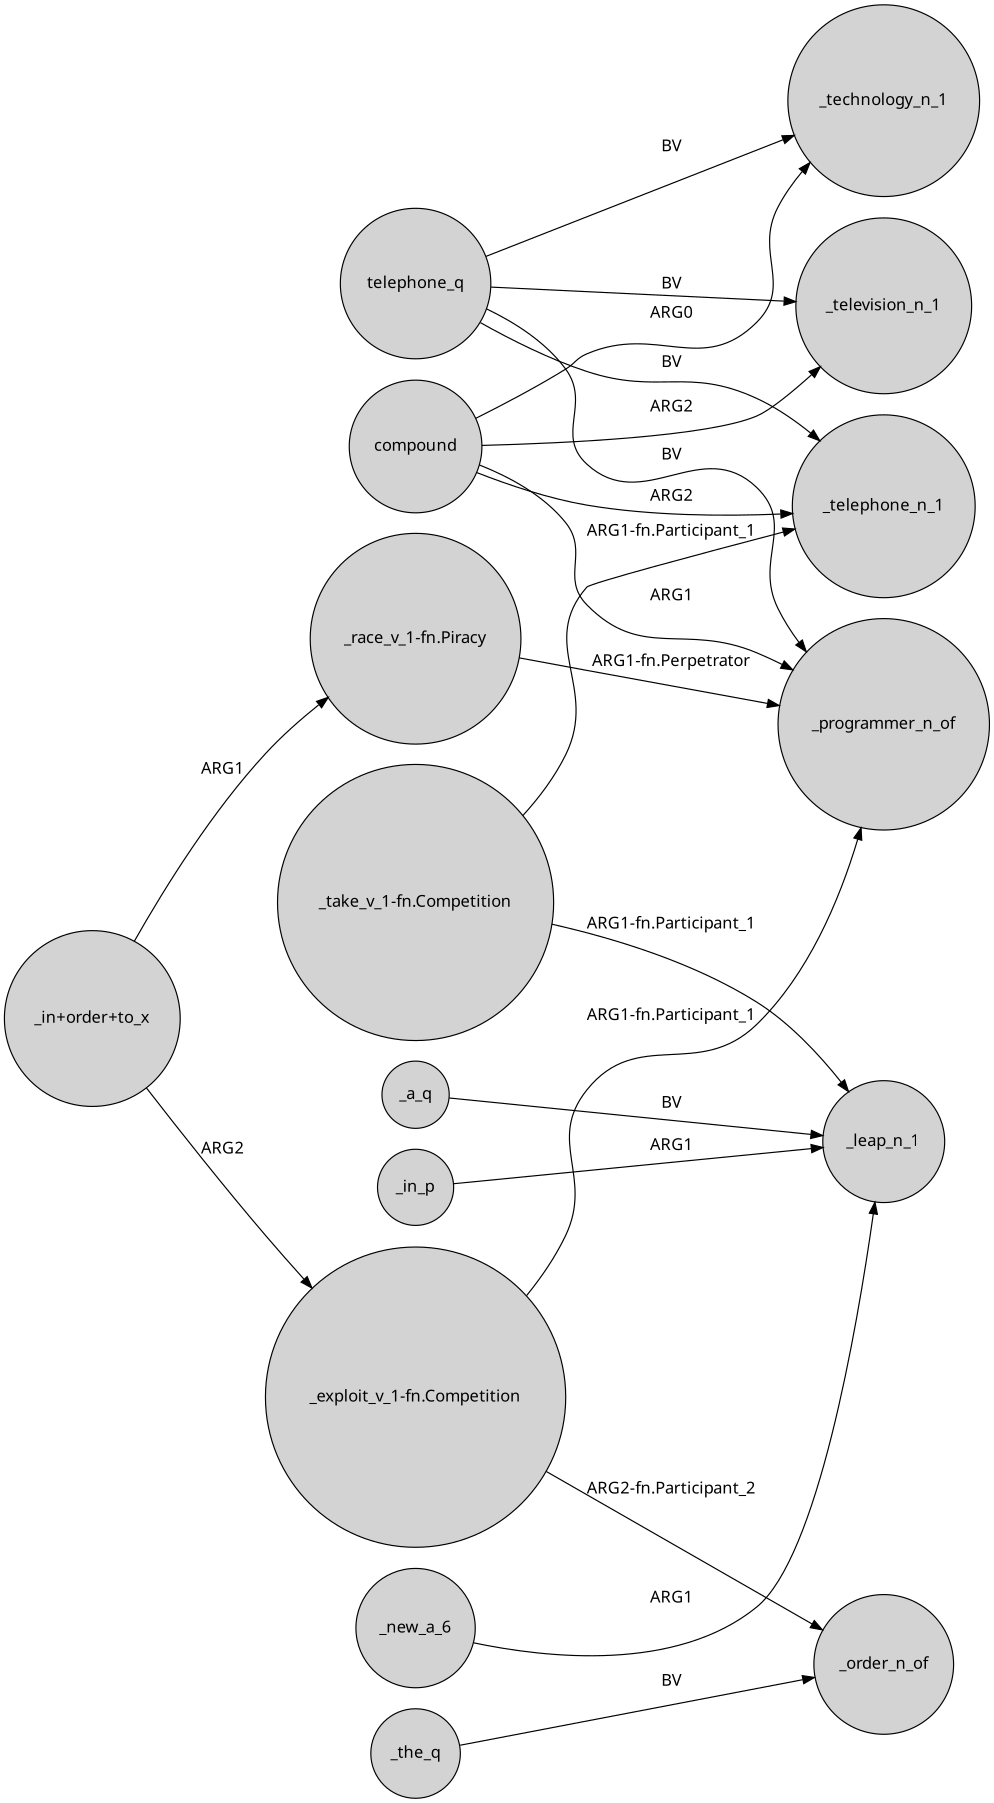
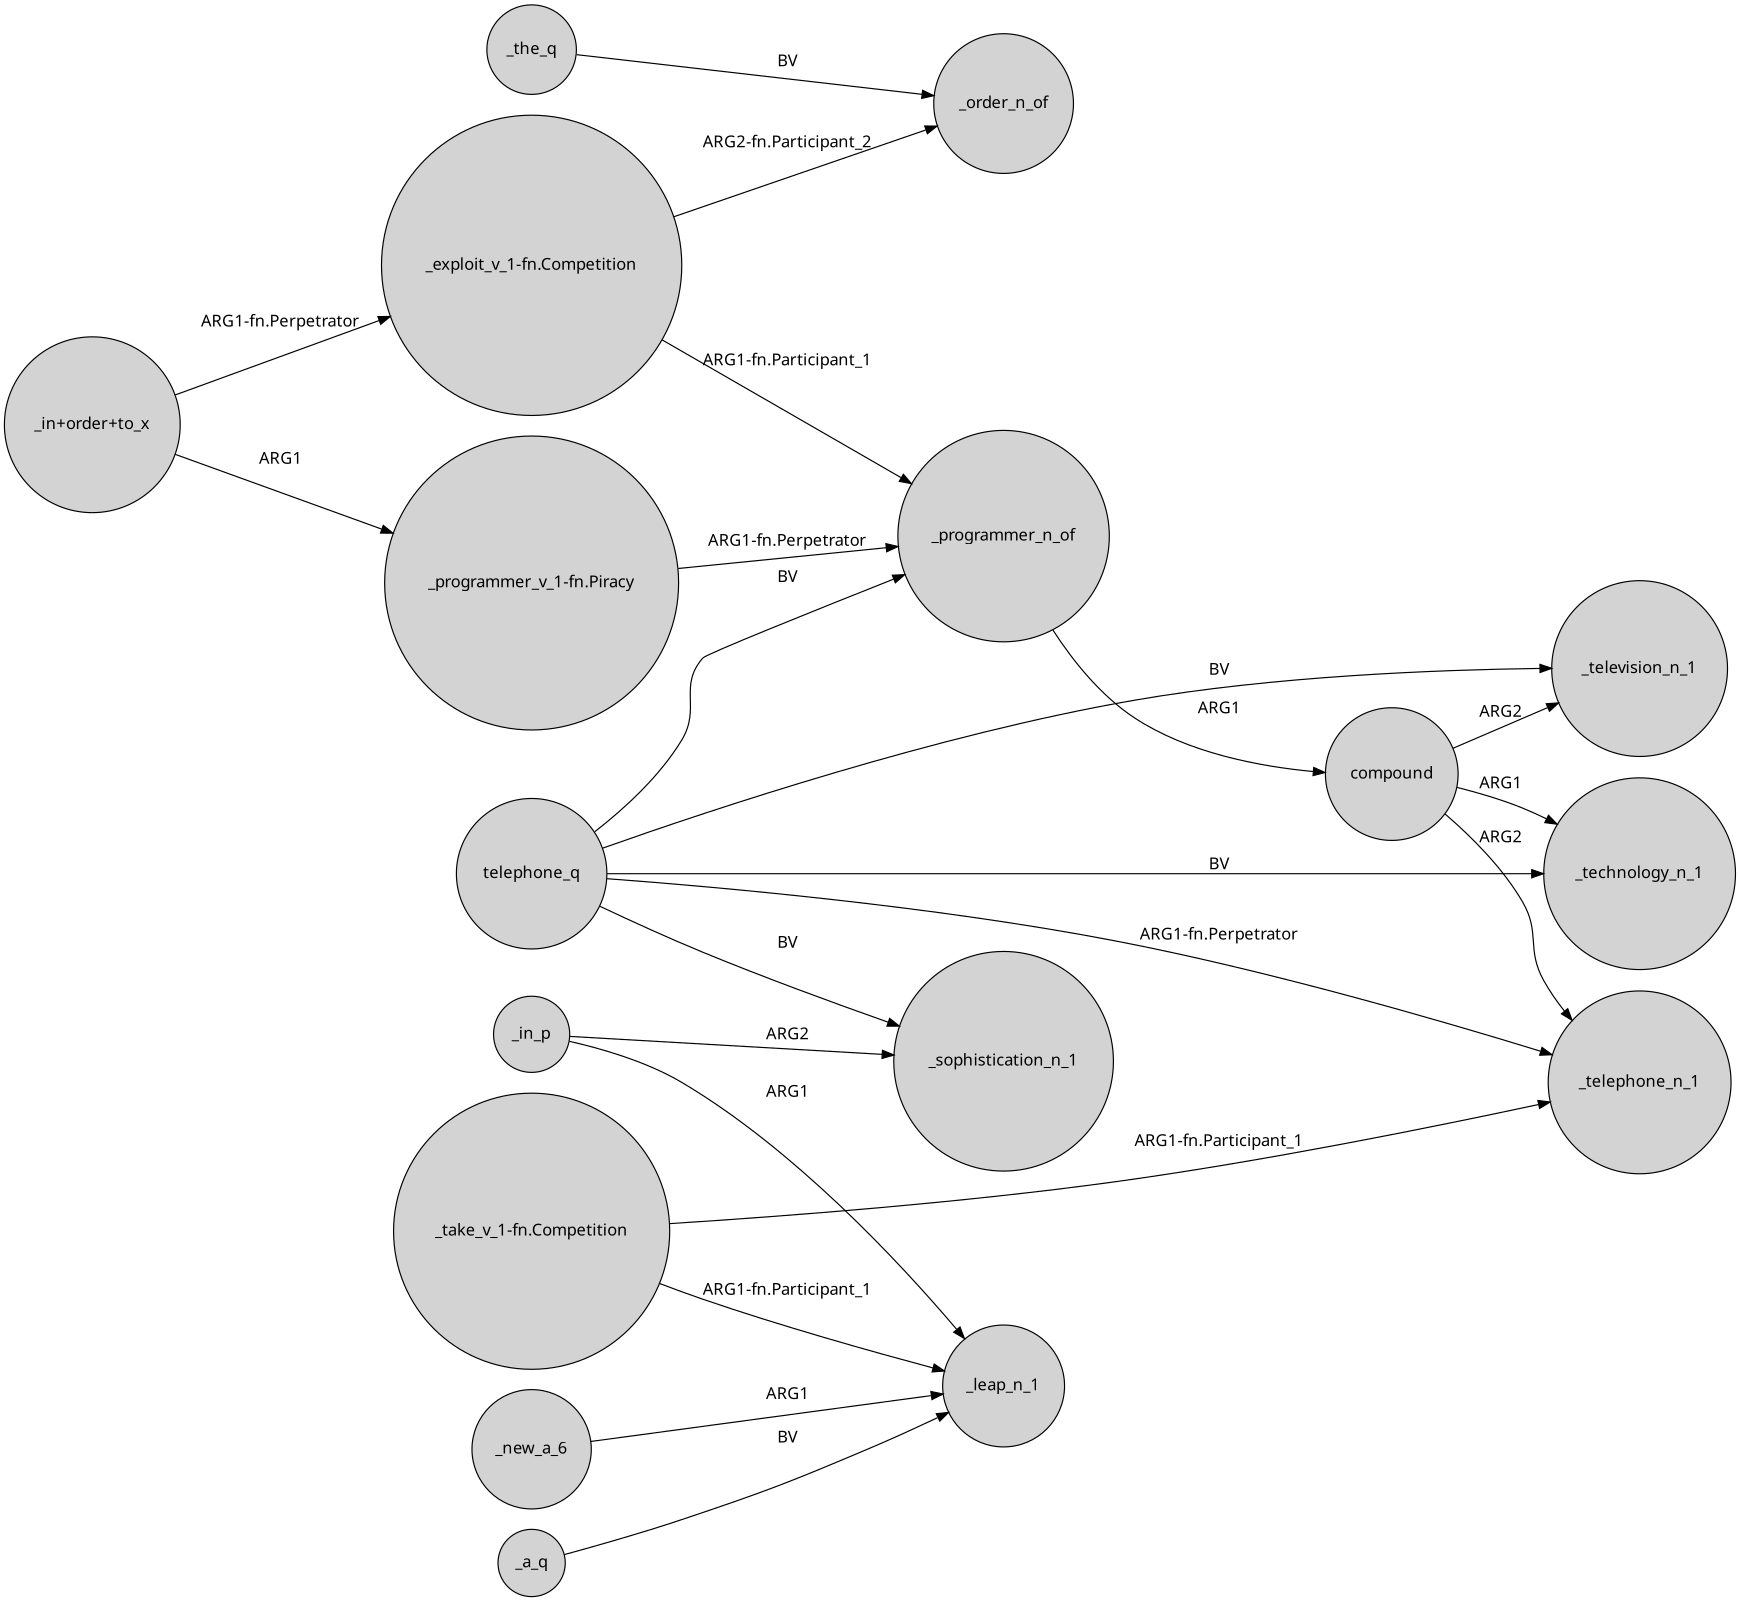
(672, 313) -> (1501, 784)
(672, 363) -> (1219, 935)
(593, 610) -> (1164, 734)
(416, 639) -> (532, 583)
none -> (1004, 1061)
(223, 1149) -> (281, 322)
